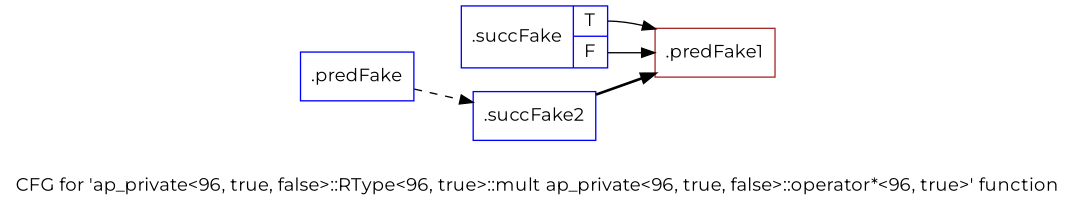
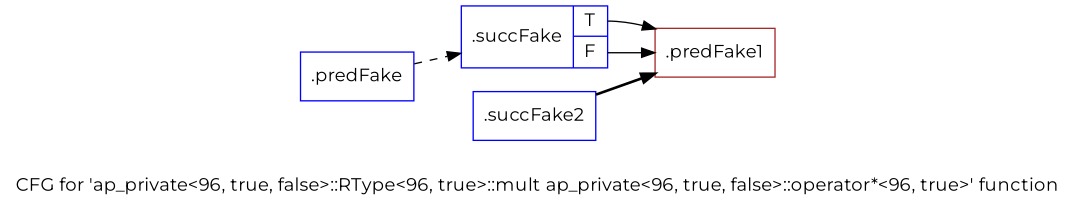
(437, 94) -> (431, 60)
